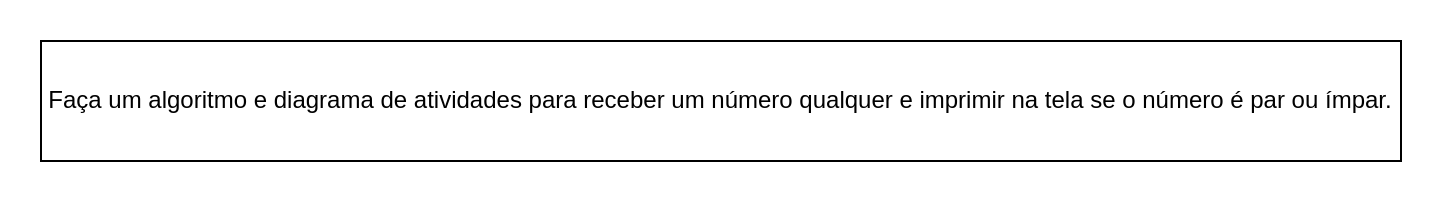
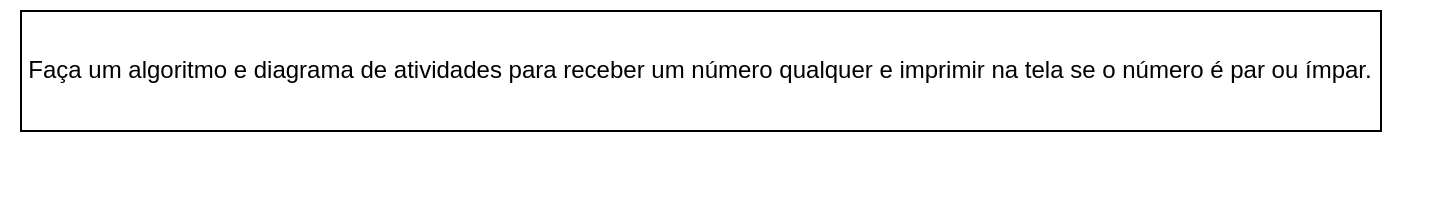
(721, 101) -> (701, 71)
